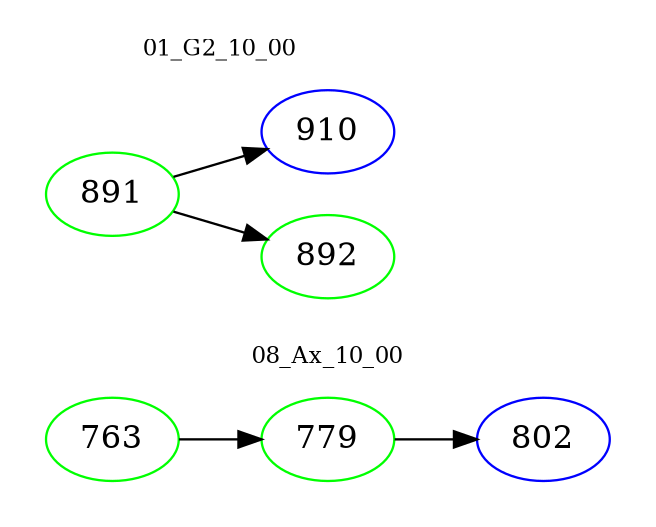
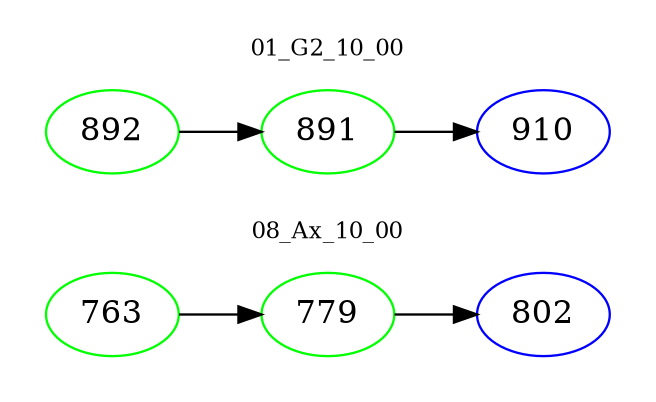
(209, 222) -> (209, 132)
